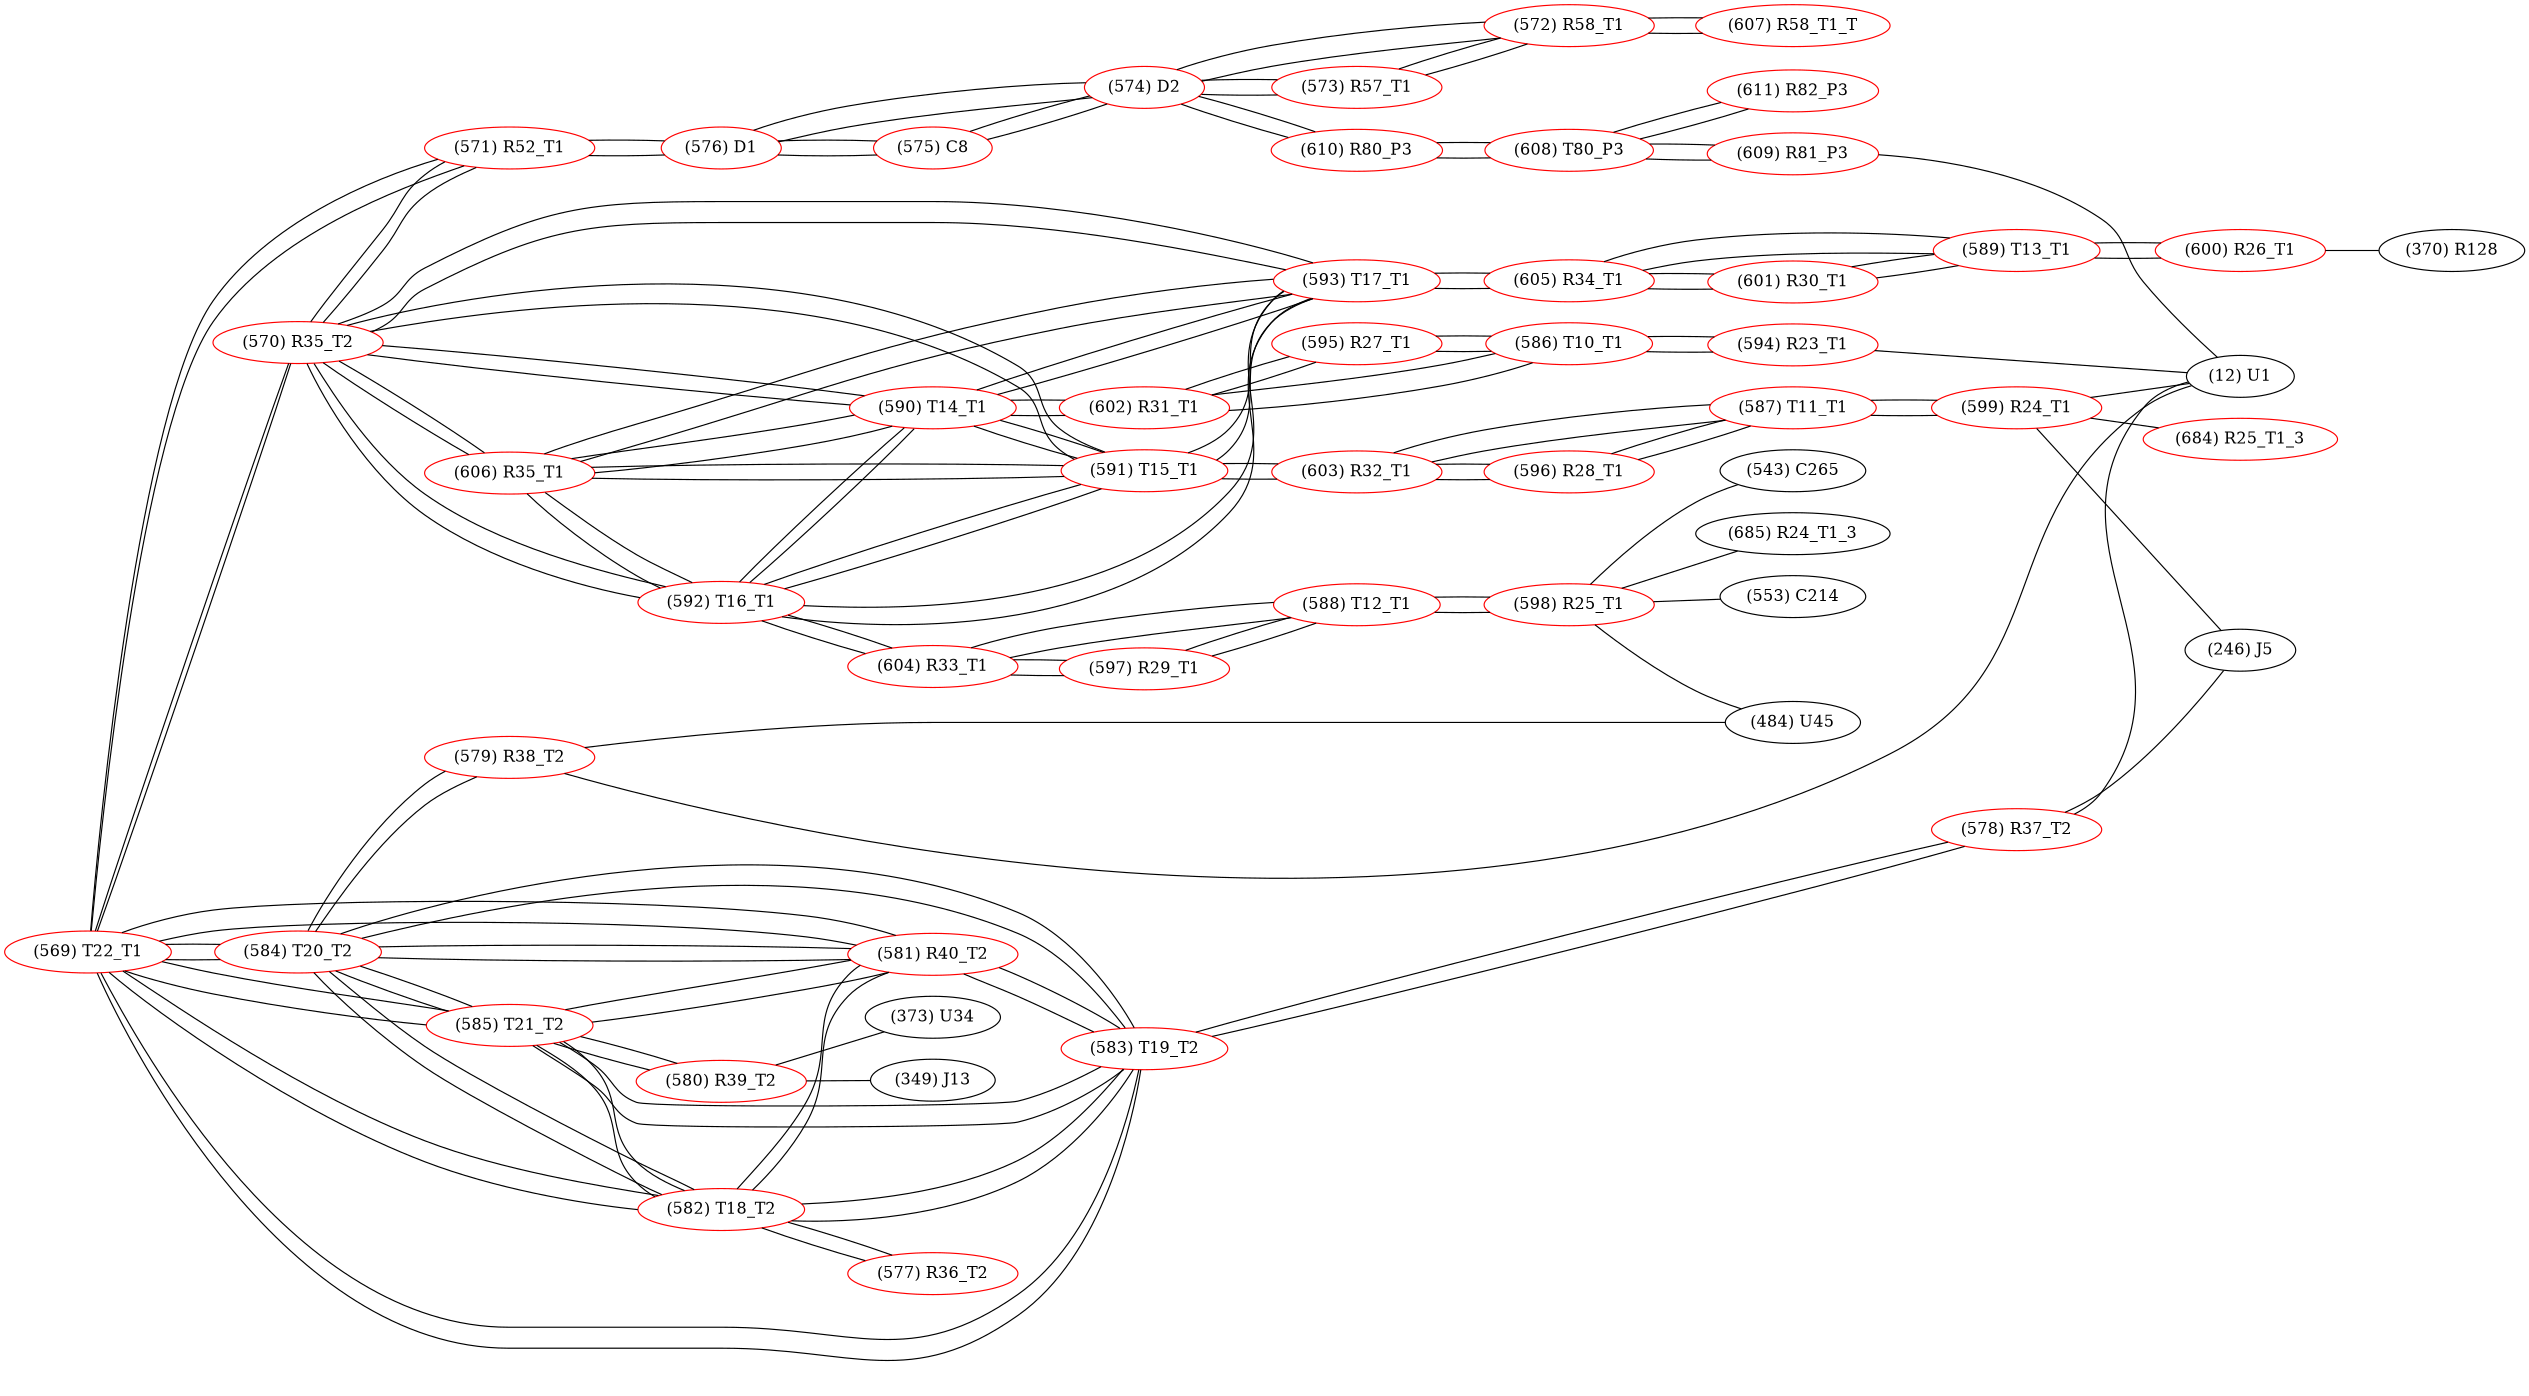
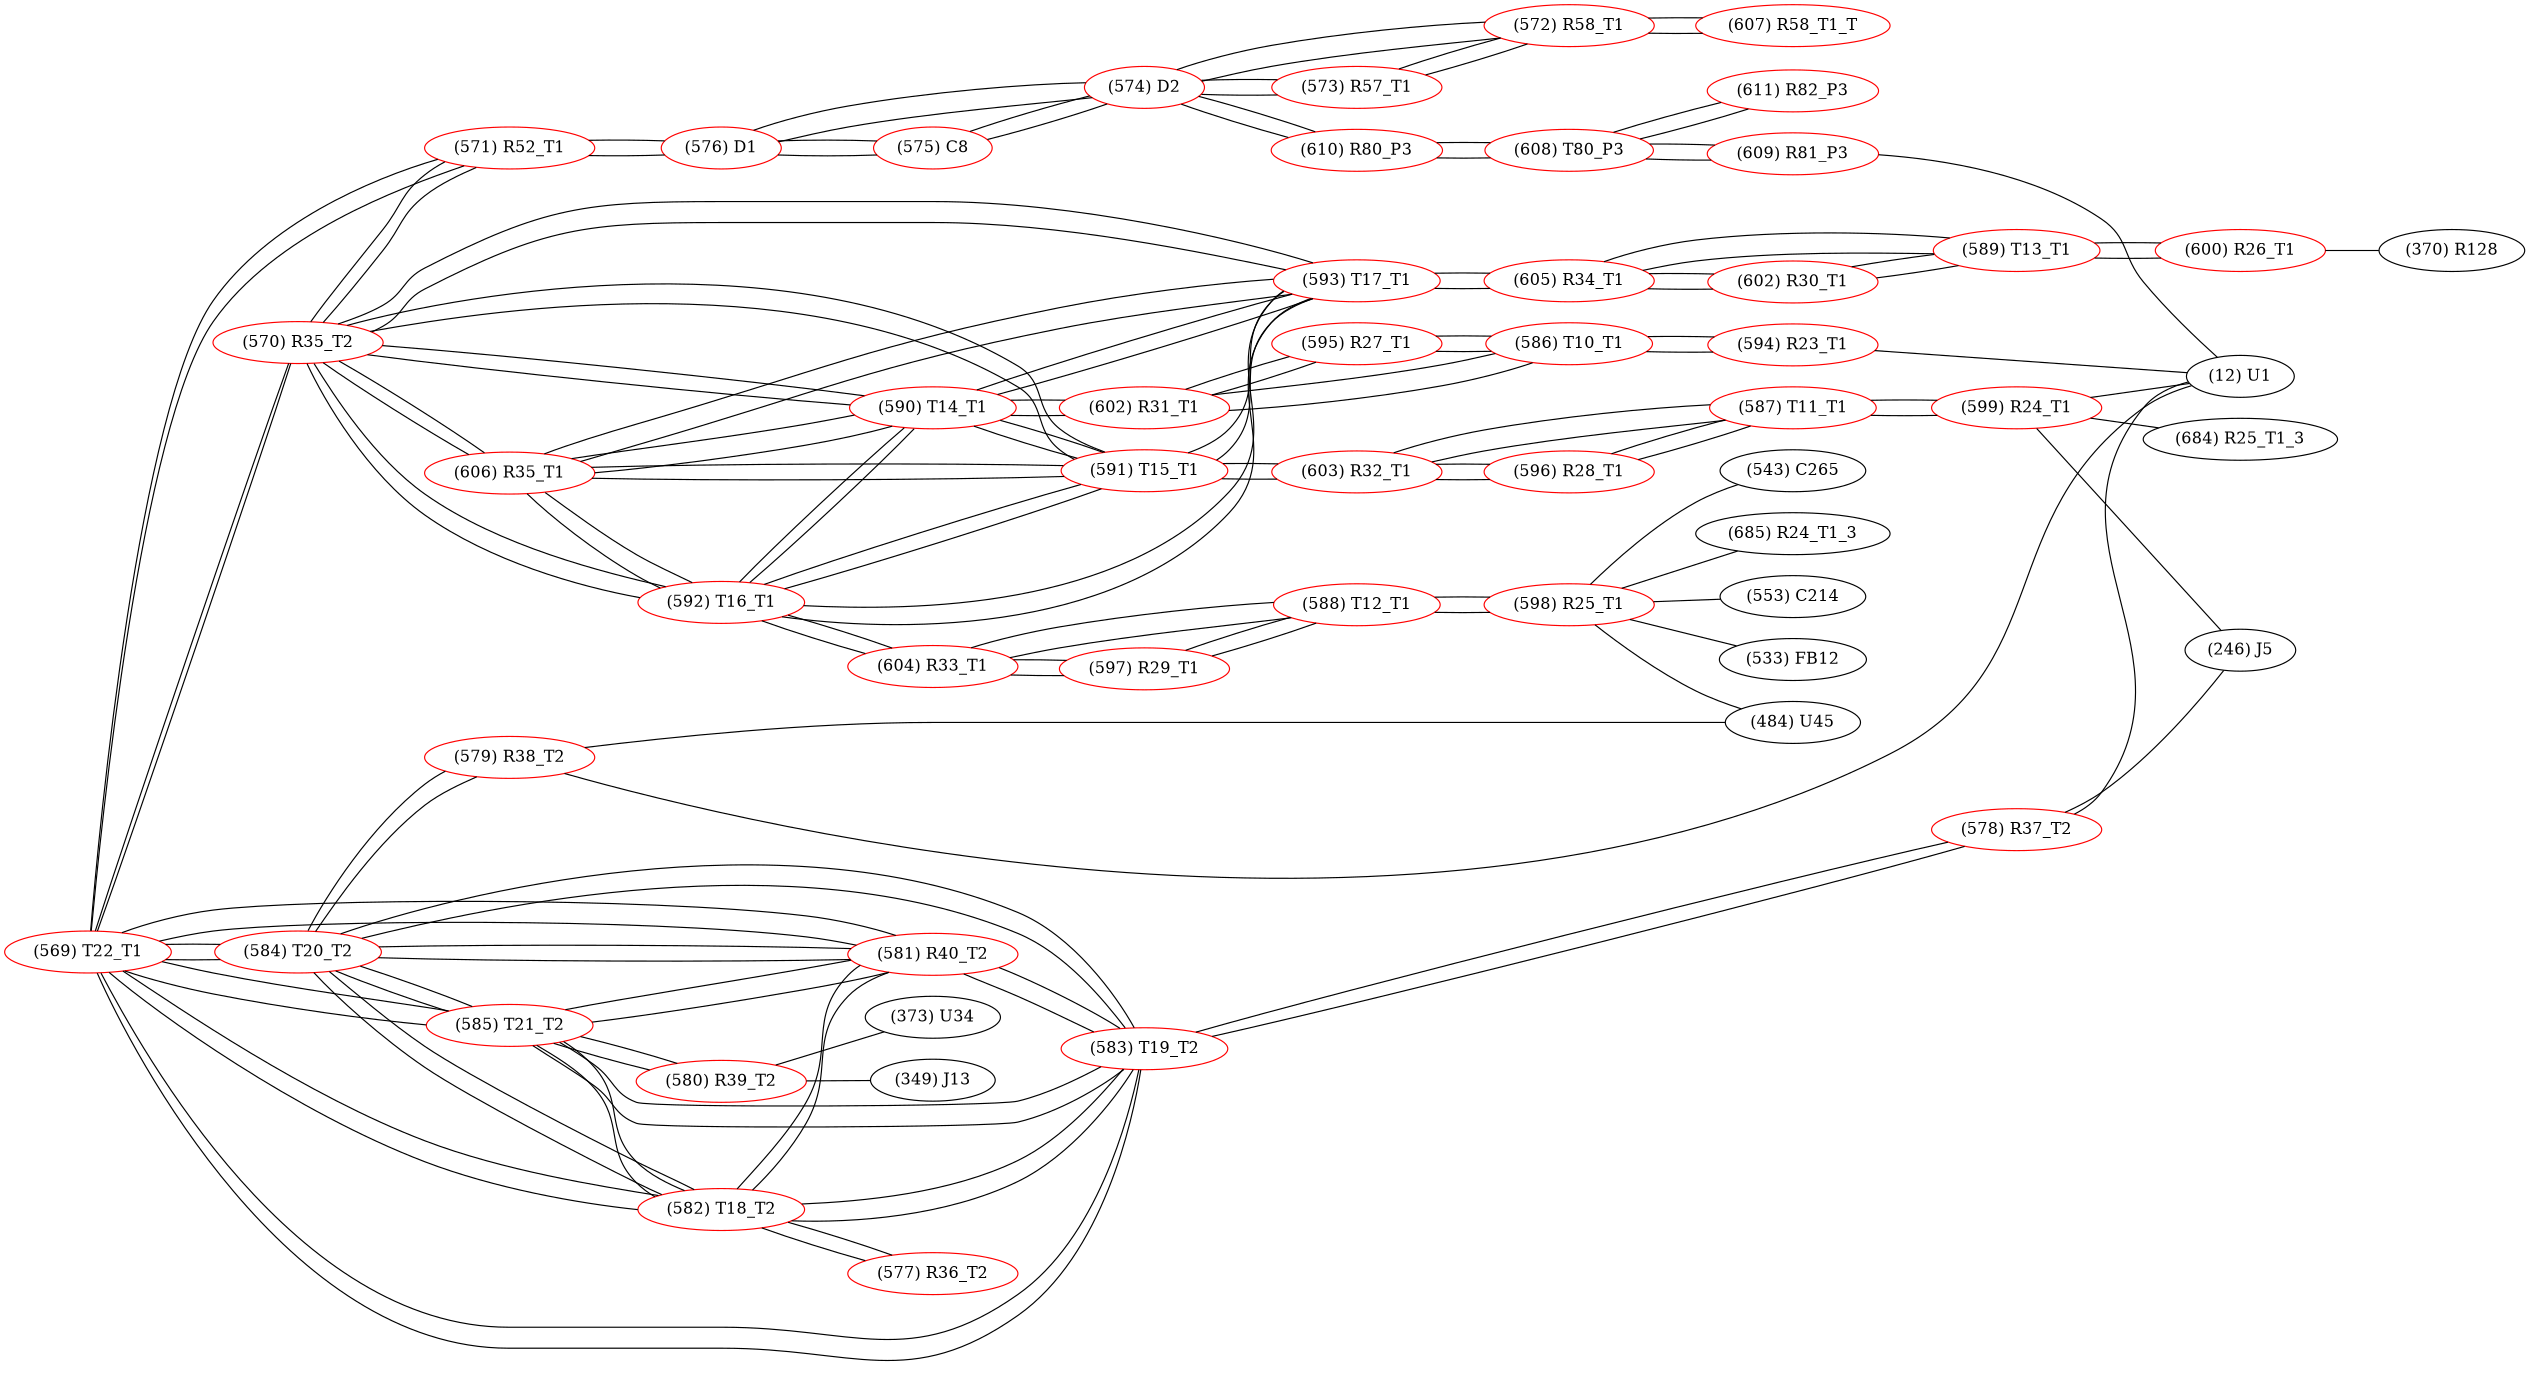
(1793, 282) -> (1793, 282)
(2240, 439) -> (2240, 439)
none -> (1793, 659)
